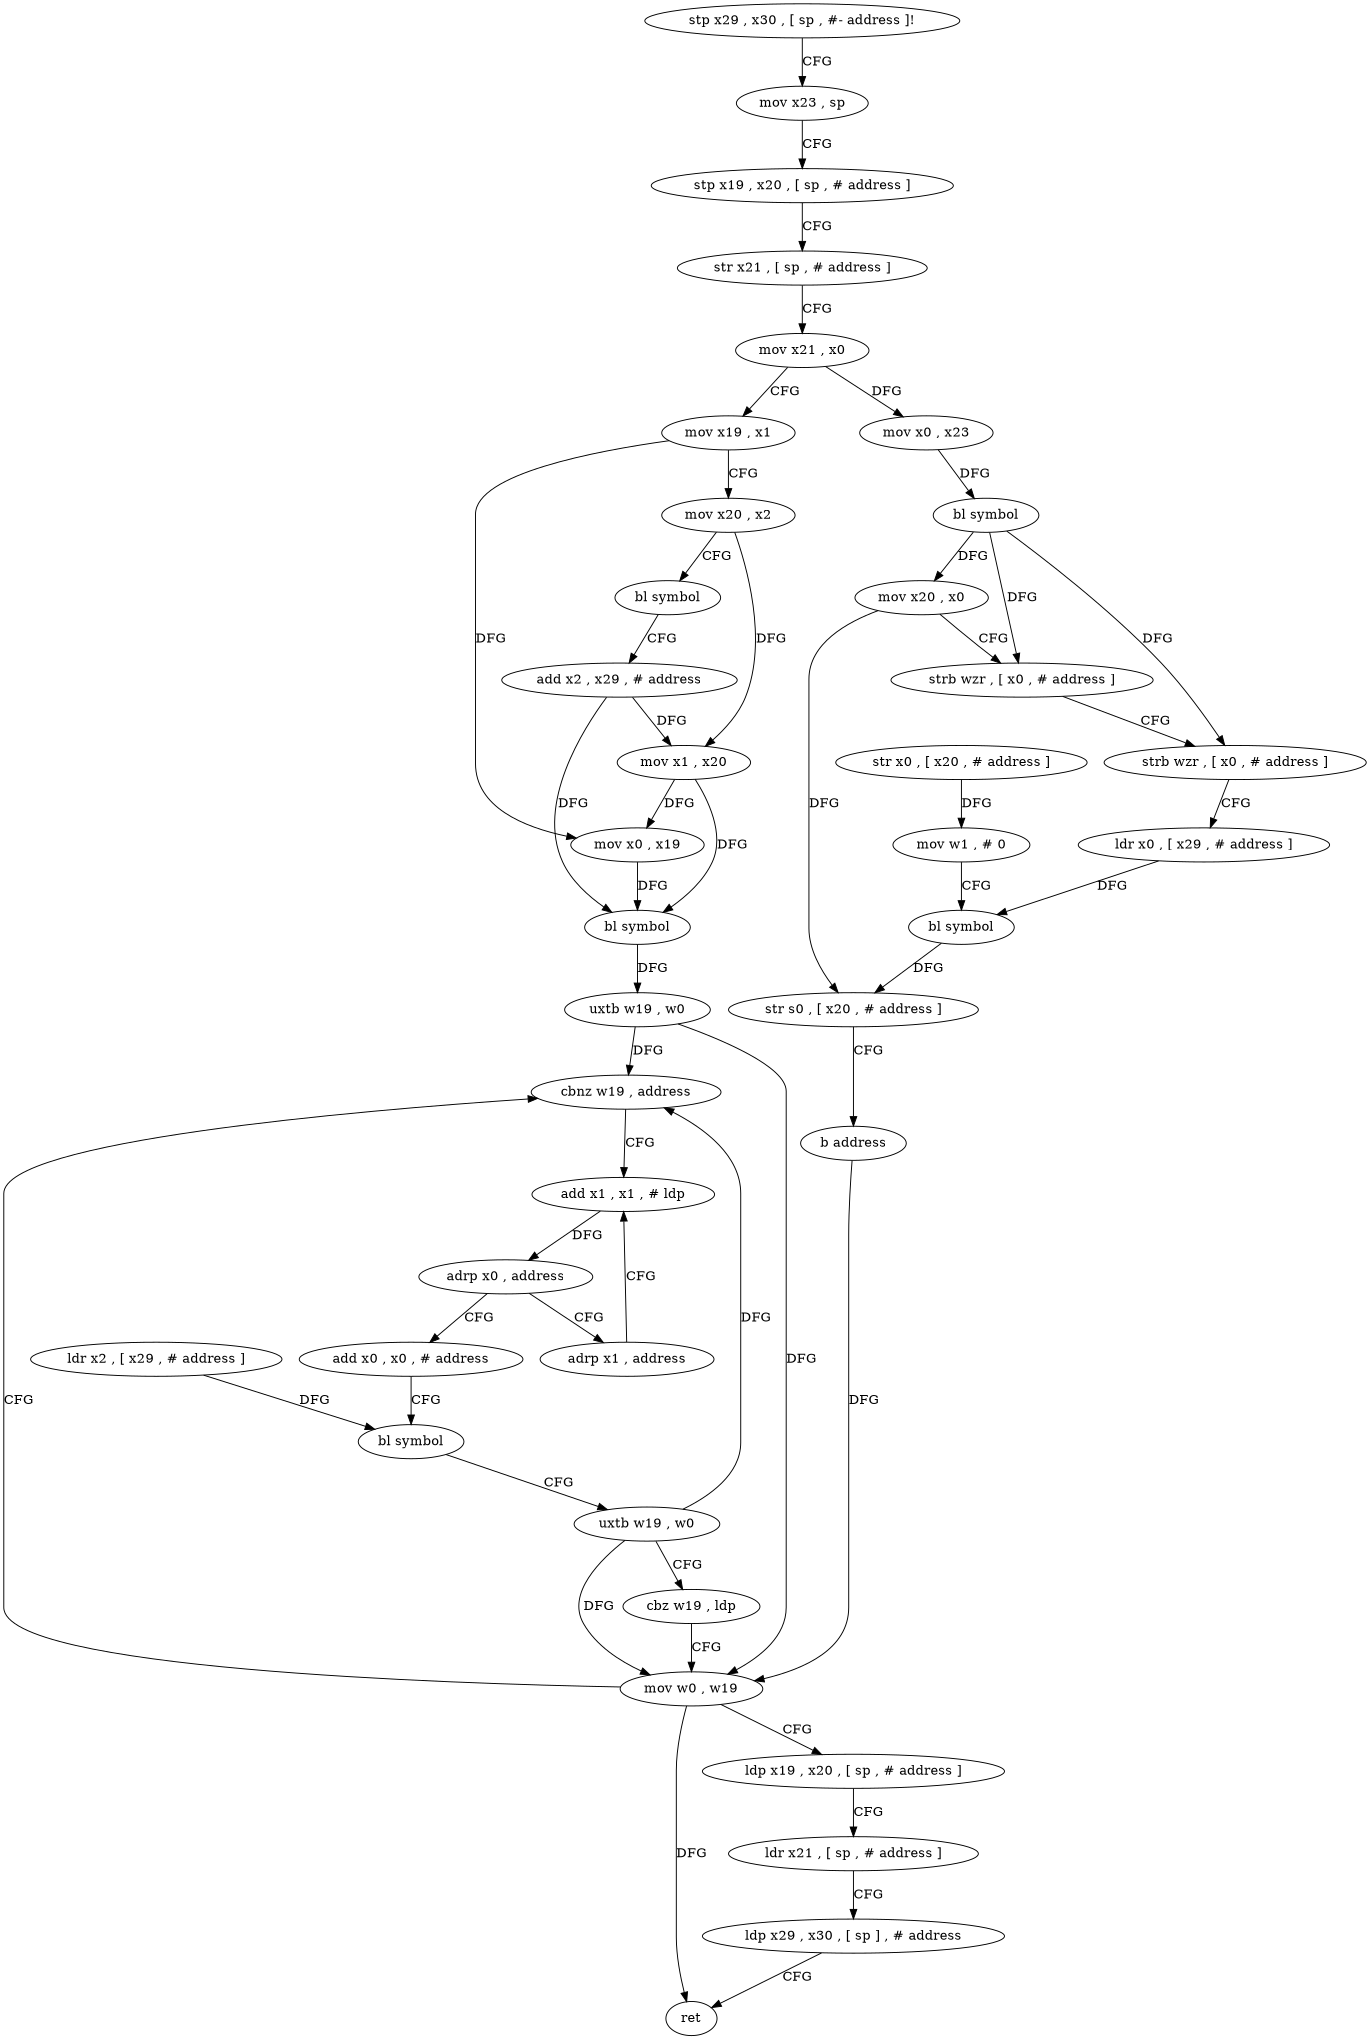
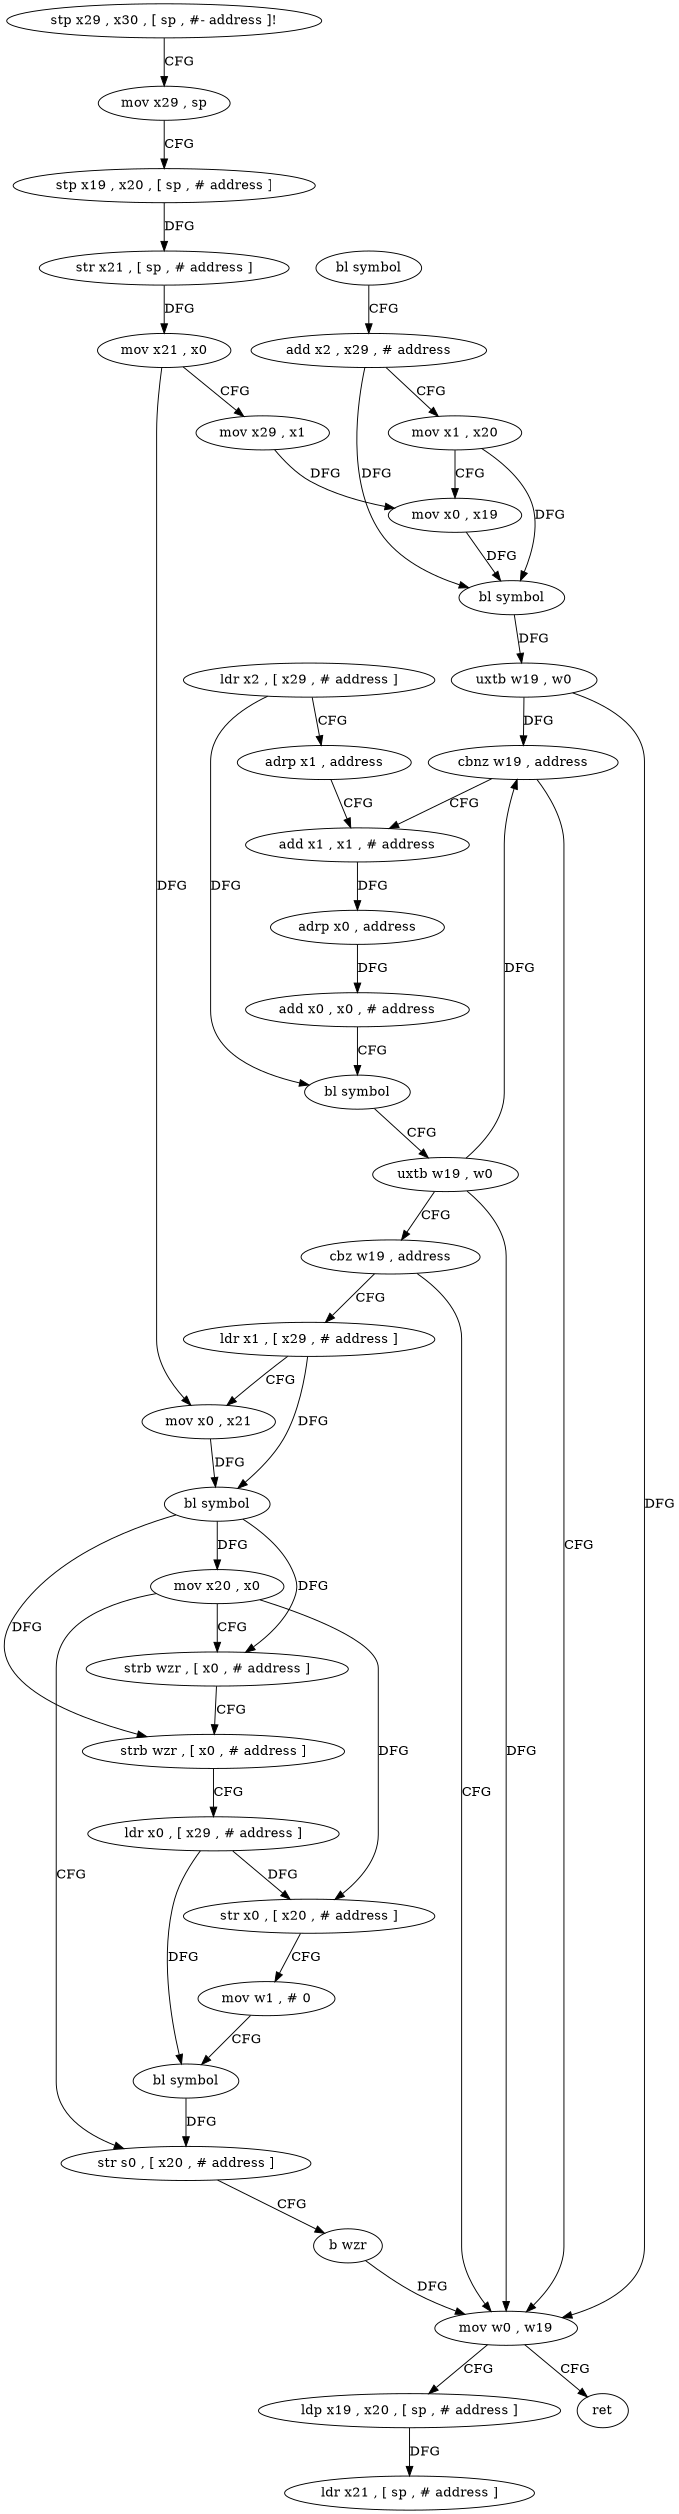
(802, 103) -> (164, 103)
(817, 227) -> (180, 227)
(817, 309) -> (180, 309)
(728, 433) -> (263, 433)
(926, 433) -> (209, 1422)
(728, 515) -> none
(672, 721) -> (431, 392)
(680, 804) -> (470, 474)
(825, 804) -> (71, 1875)
(977, 804) -> (306, 1957)
(853, 1143) -> (348, 2246)
(623, 1194) -> (357, 845)
(562, 1315) -> (316, 717)
(479, 1318) -> (373, 969)
none -> (309, 1339)
(4, 1446) -> (564, 1544)
(691, 1606) -> (391, 1257)
none -> (378, 1716)
(869, 1813) -> (425, 2452)
(692, 1854) -> (575, 2369)
none -> (258, 1872)
(853, 1936) -> none
